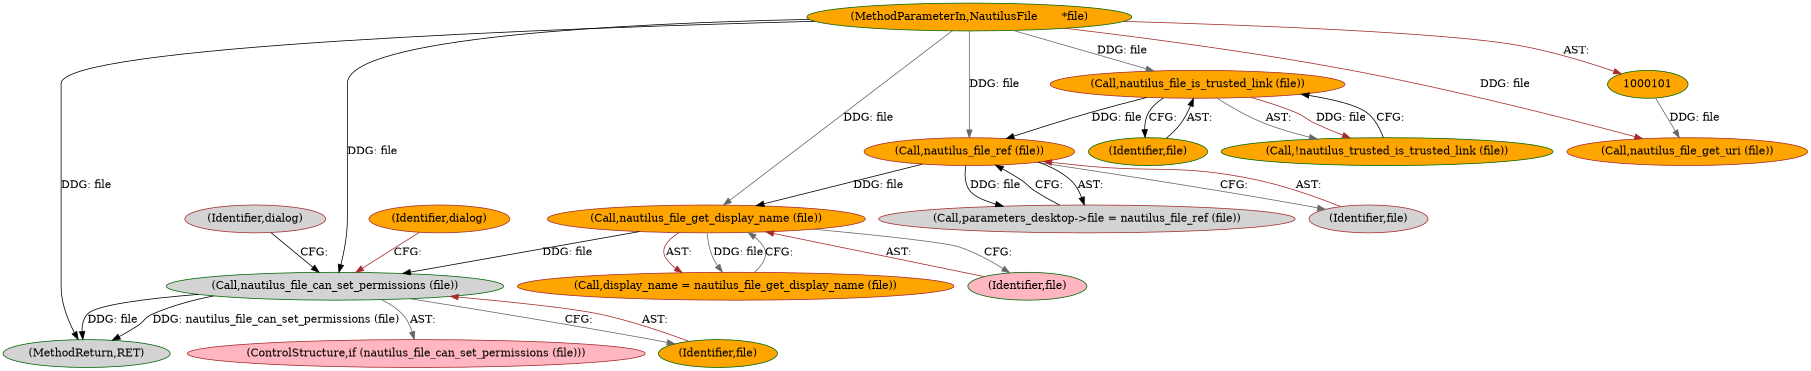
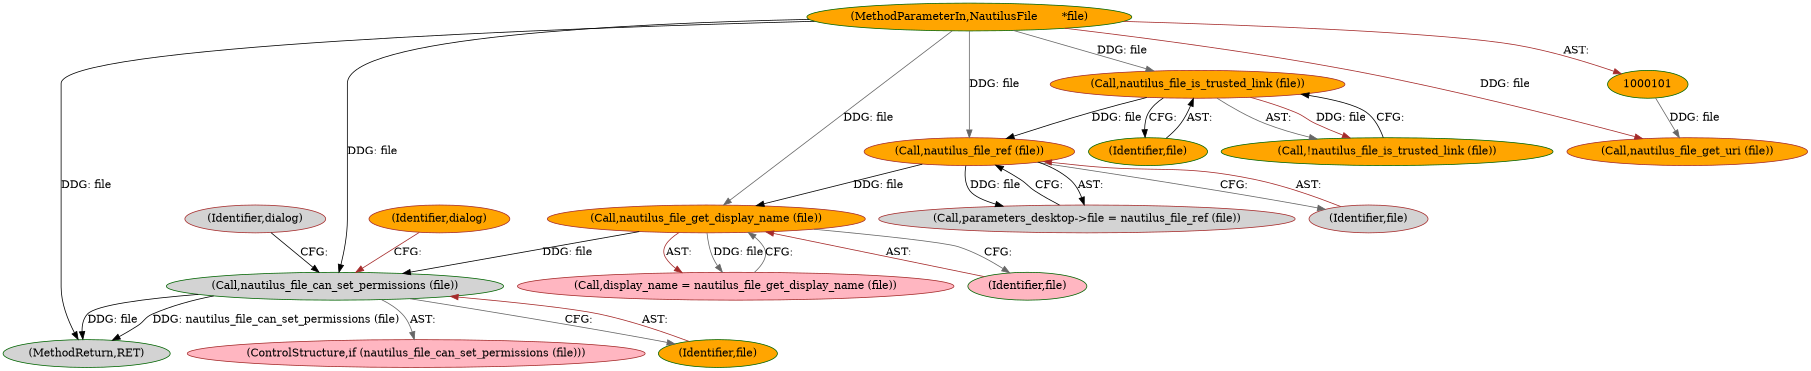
(1387, 152) -> (1387, 152)
(736, 286) -> (736, 286)
